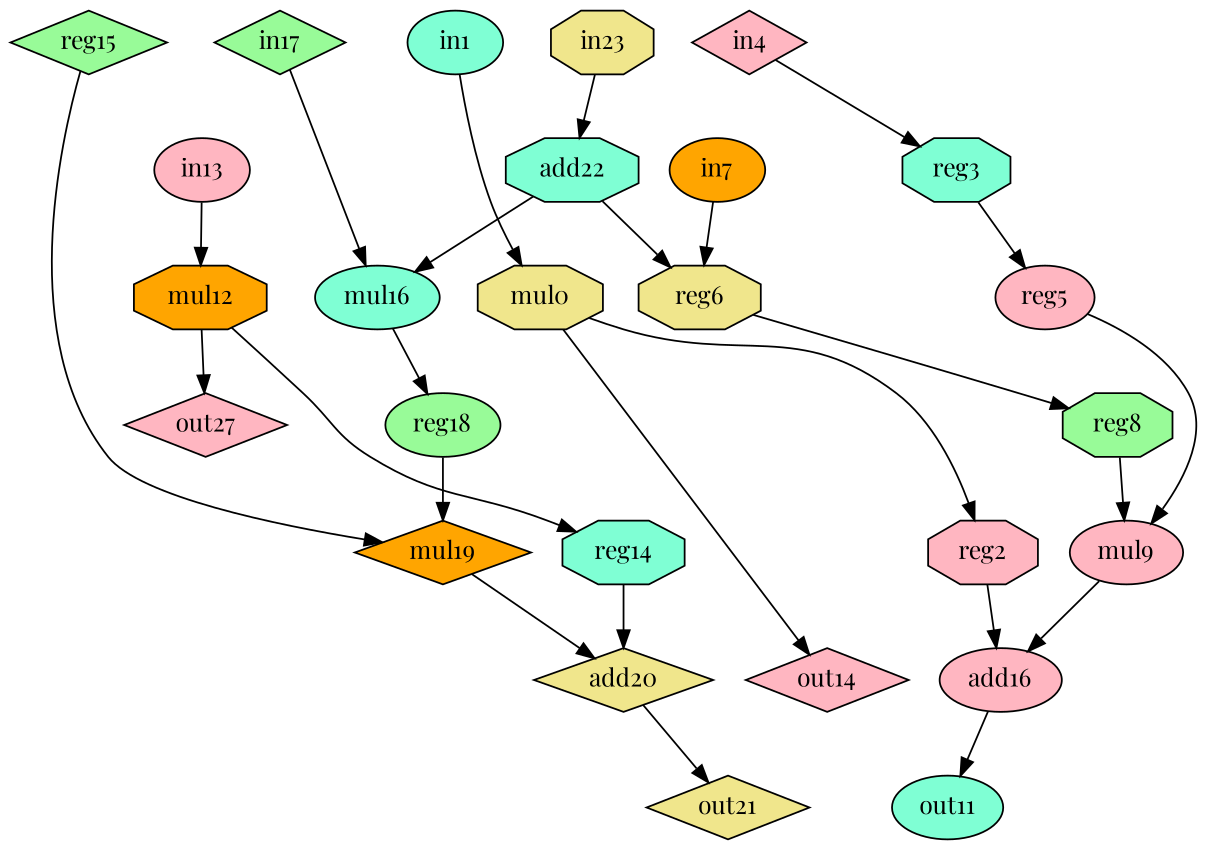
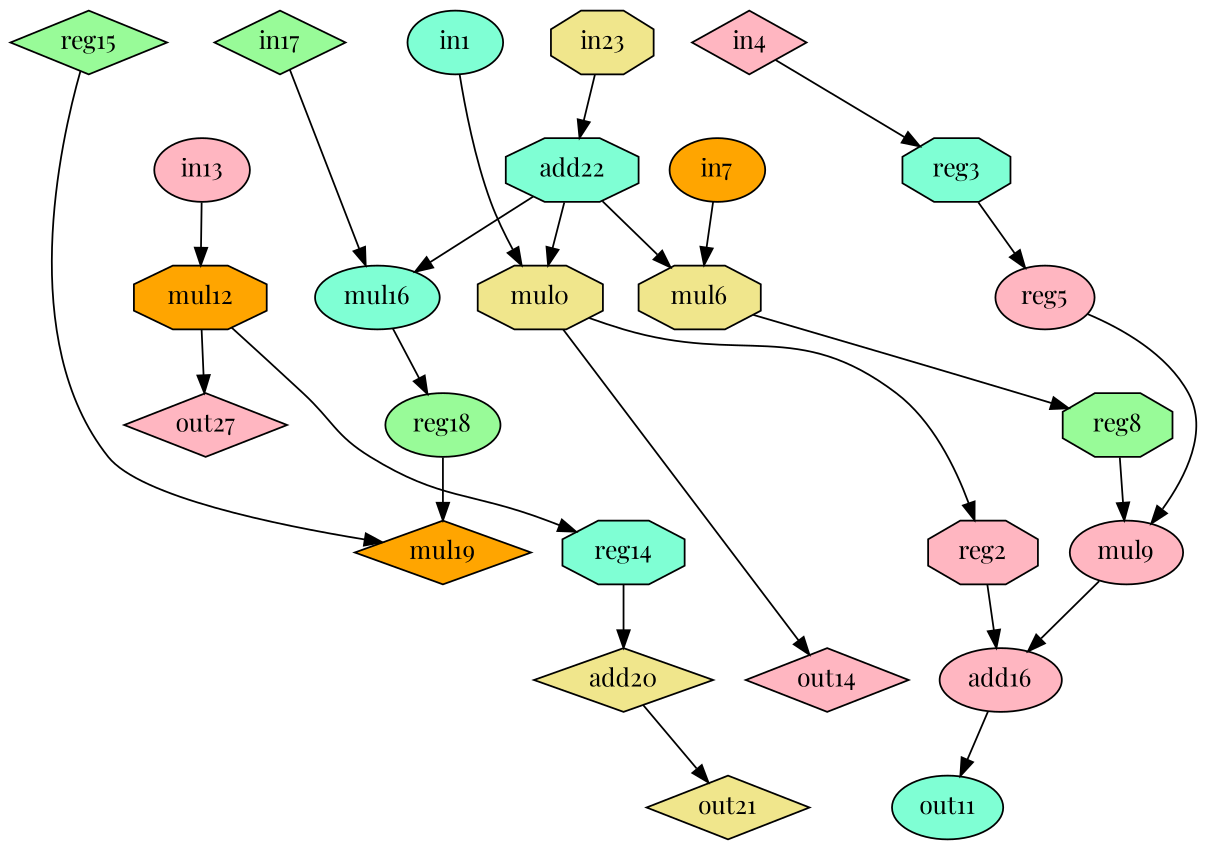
none -> (558, 225)
(700, 298) -> (700, 298)
(526, 611) -> none
